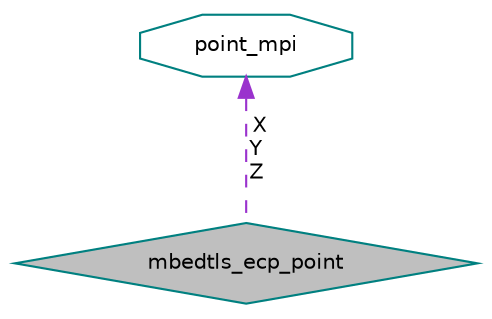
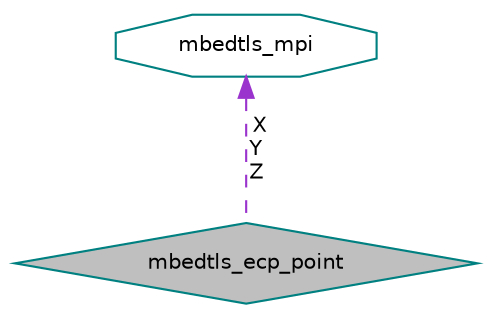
(246, 46) -> (246, 46)
